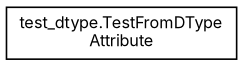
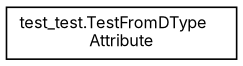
(122, 33) -> (122, 33)
